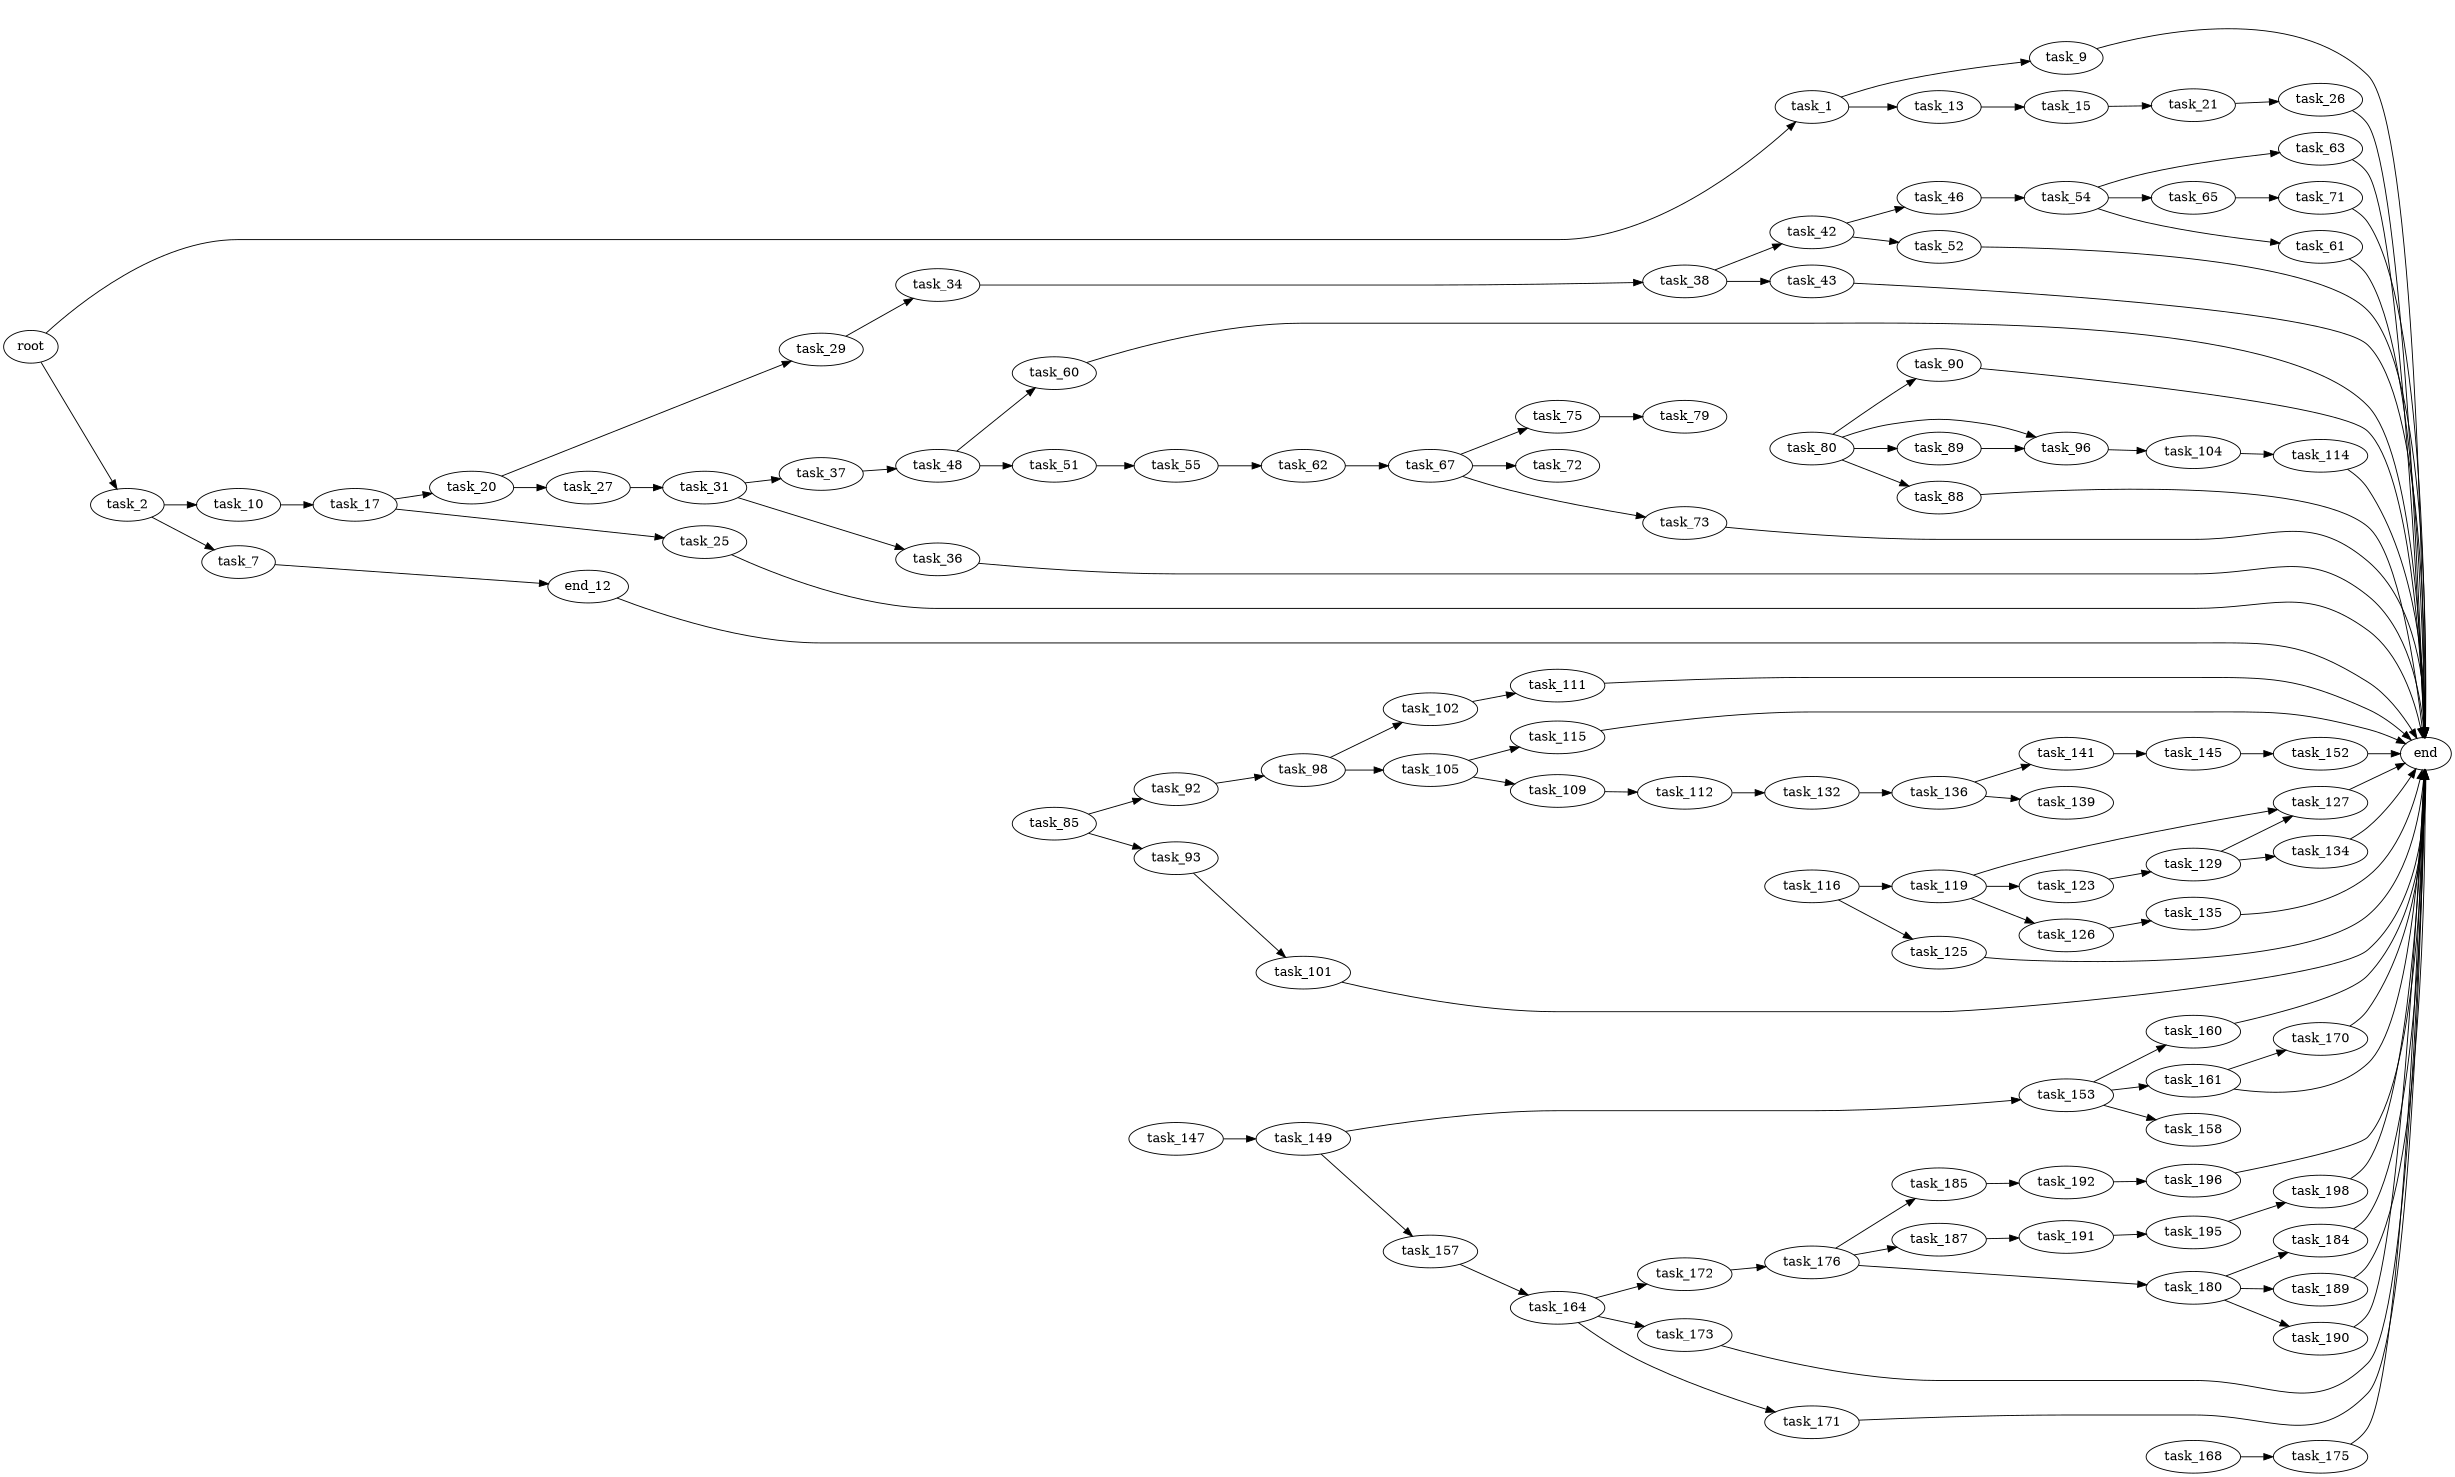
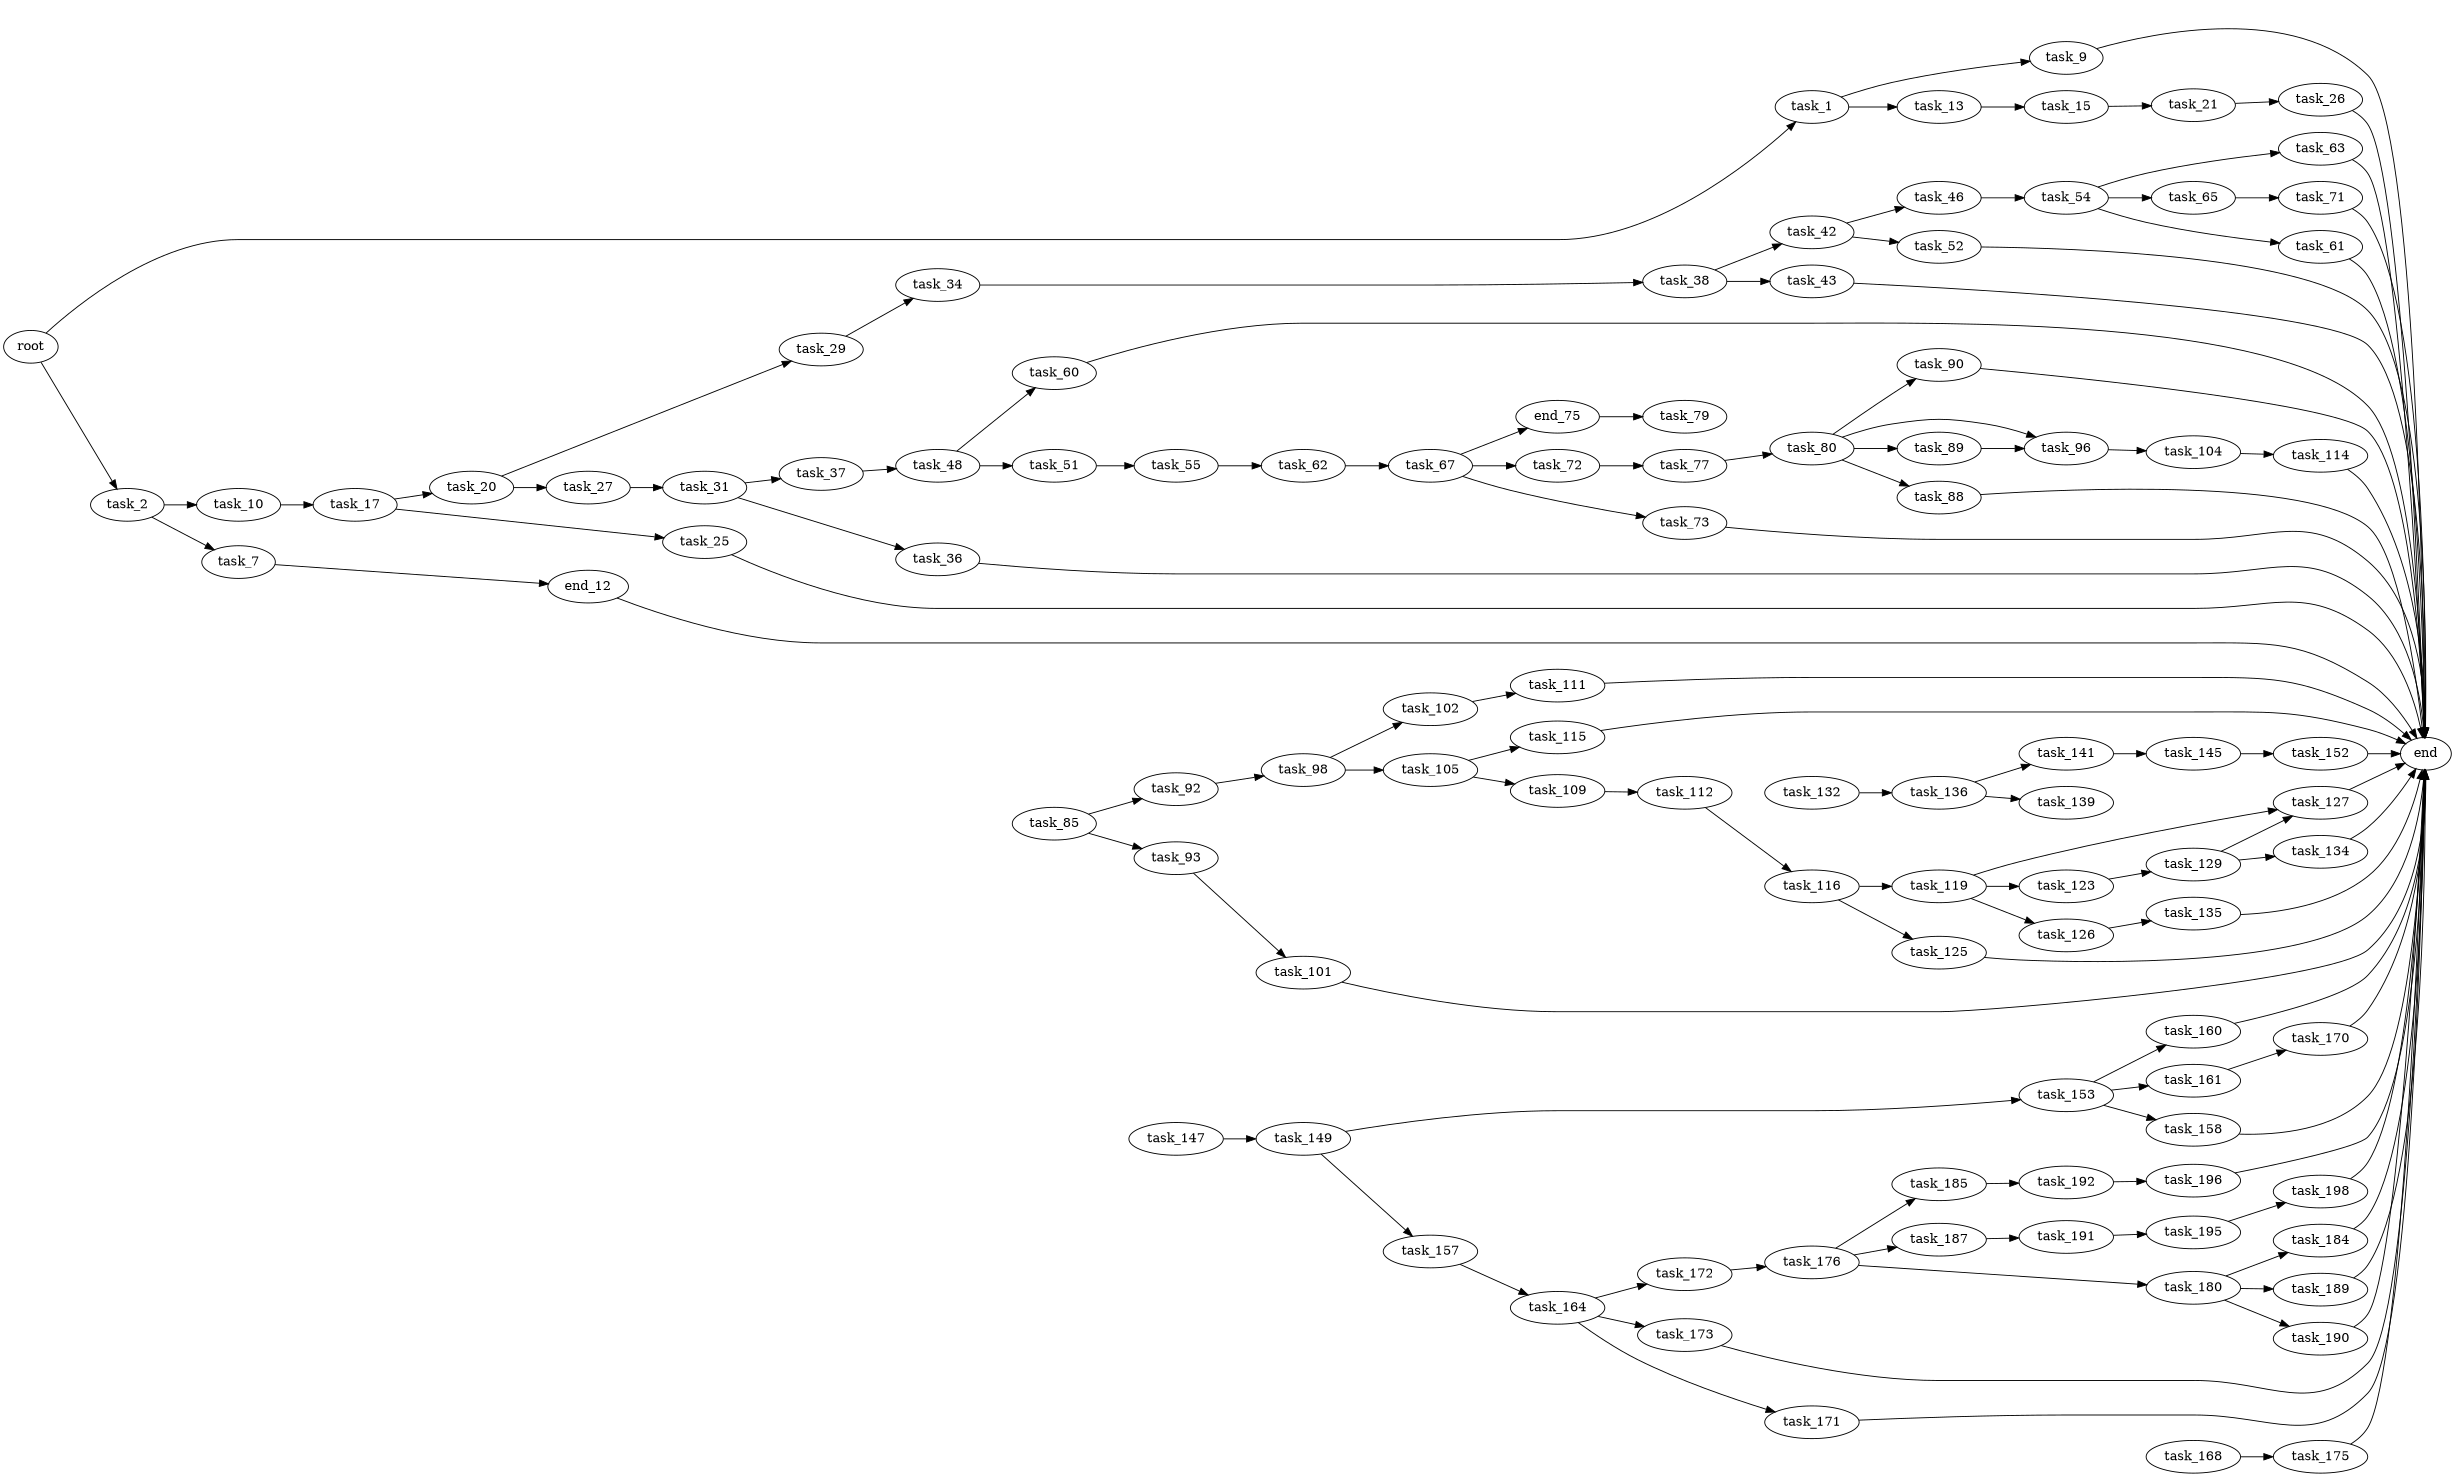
(1558, 417) -> (1558, 417)
none -> (1685, 466)
(1744, 793) -> (1745, 837)
(2398, 994) -> (2399, 1021)
